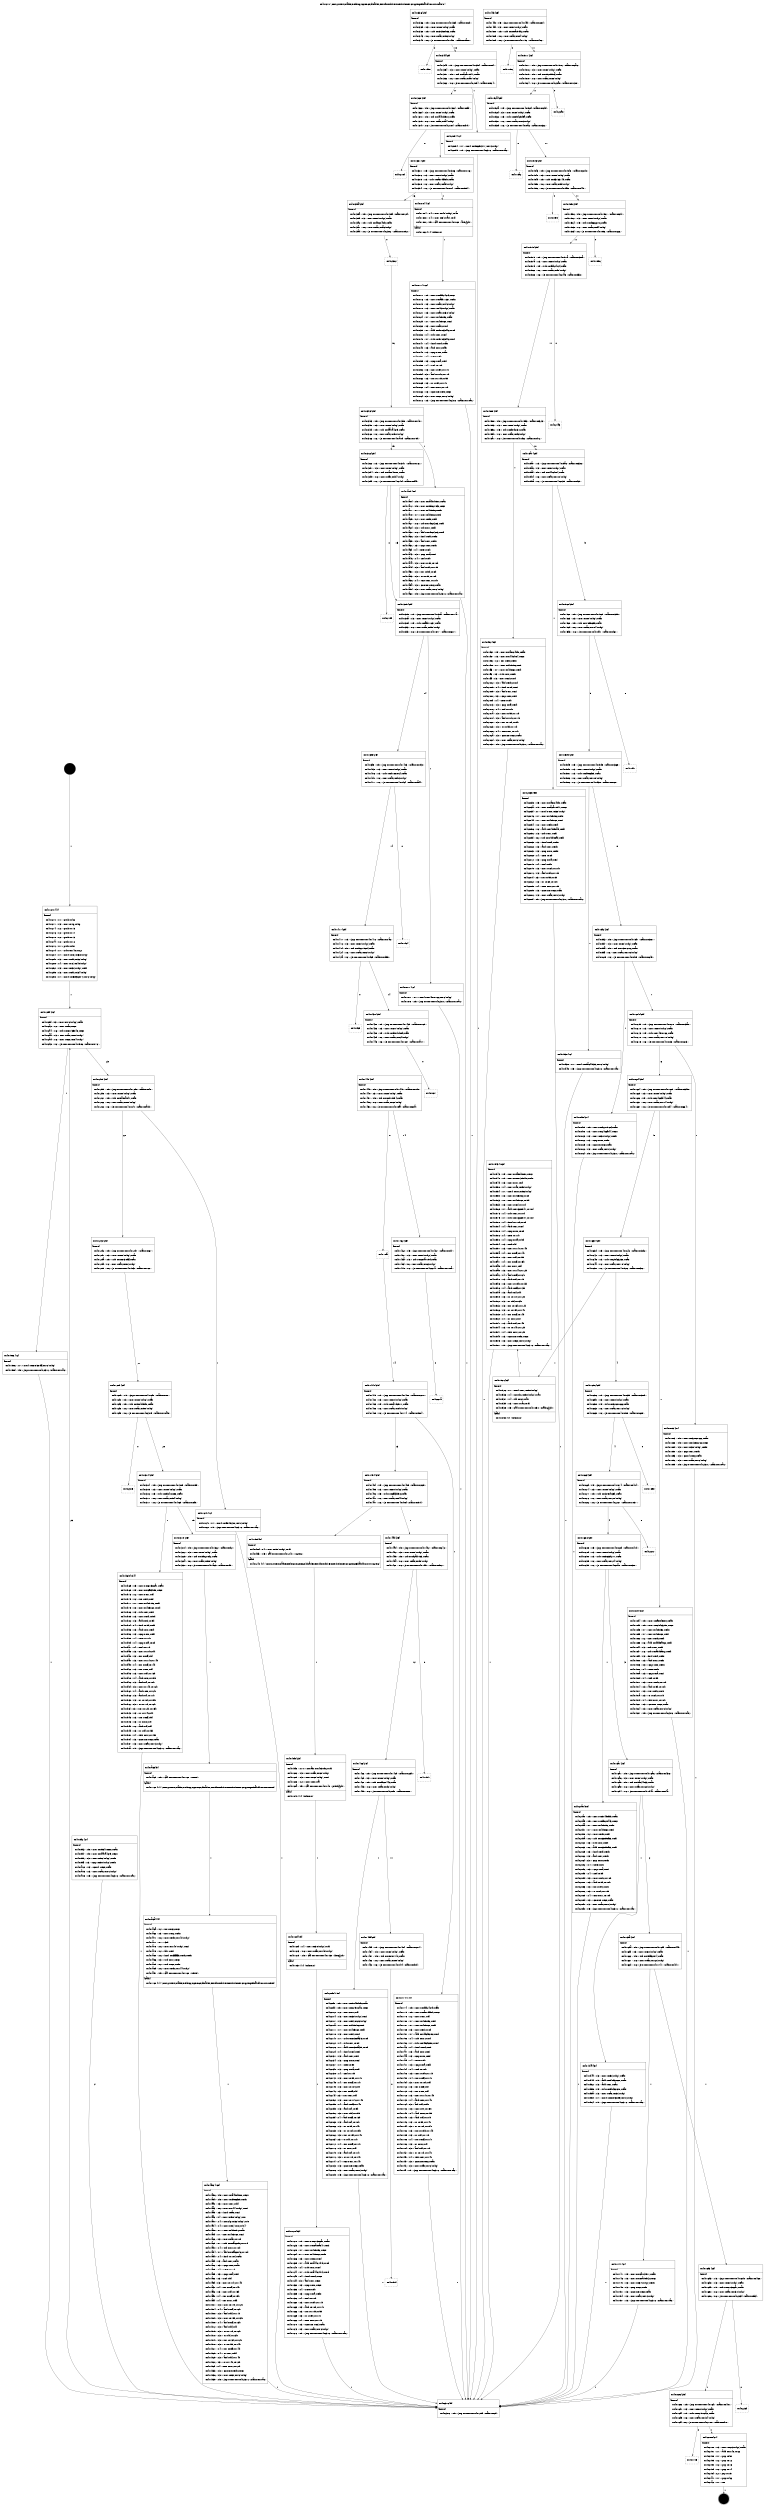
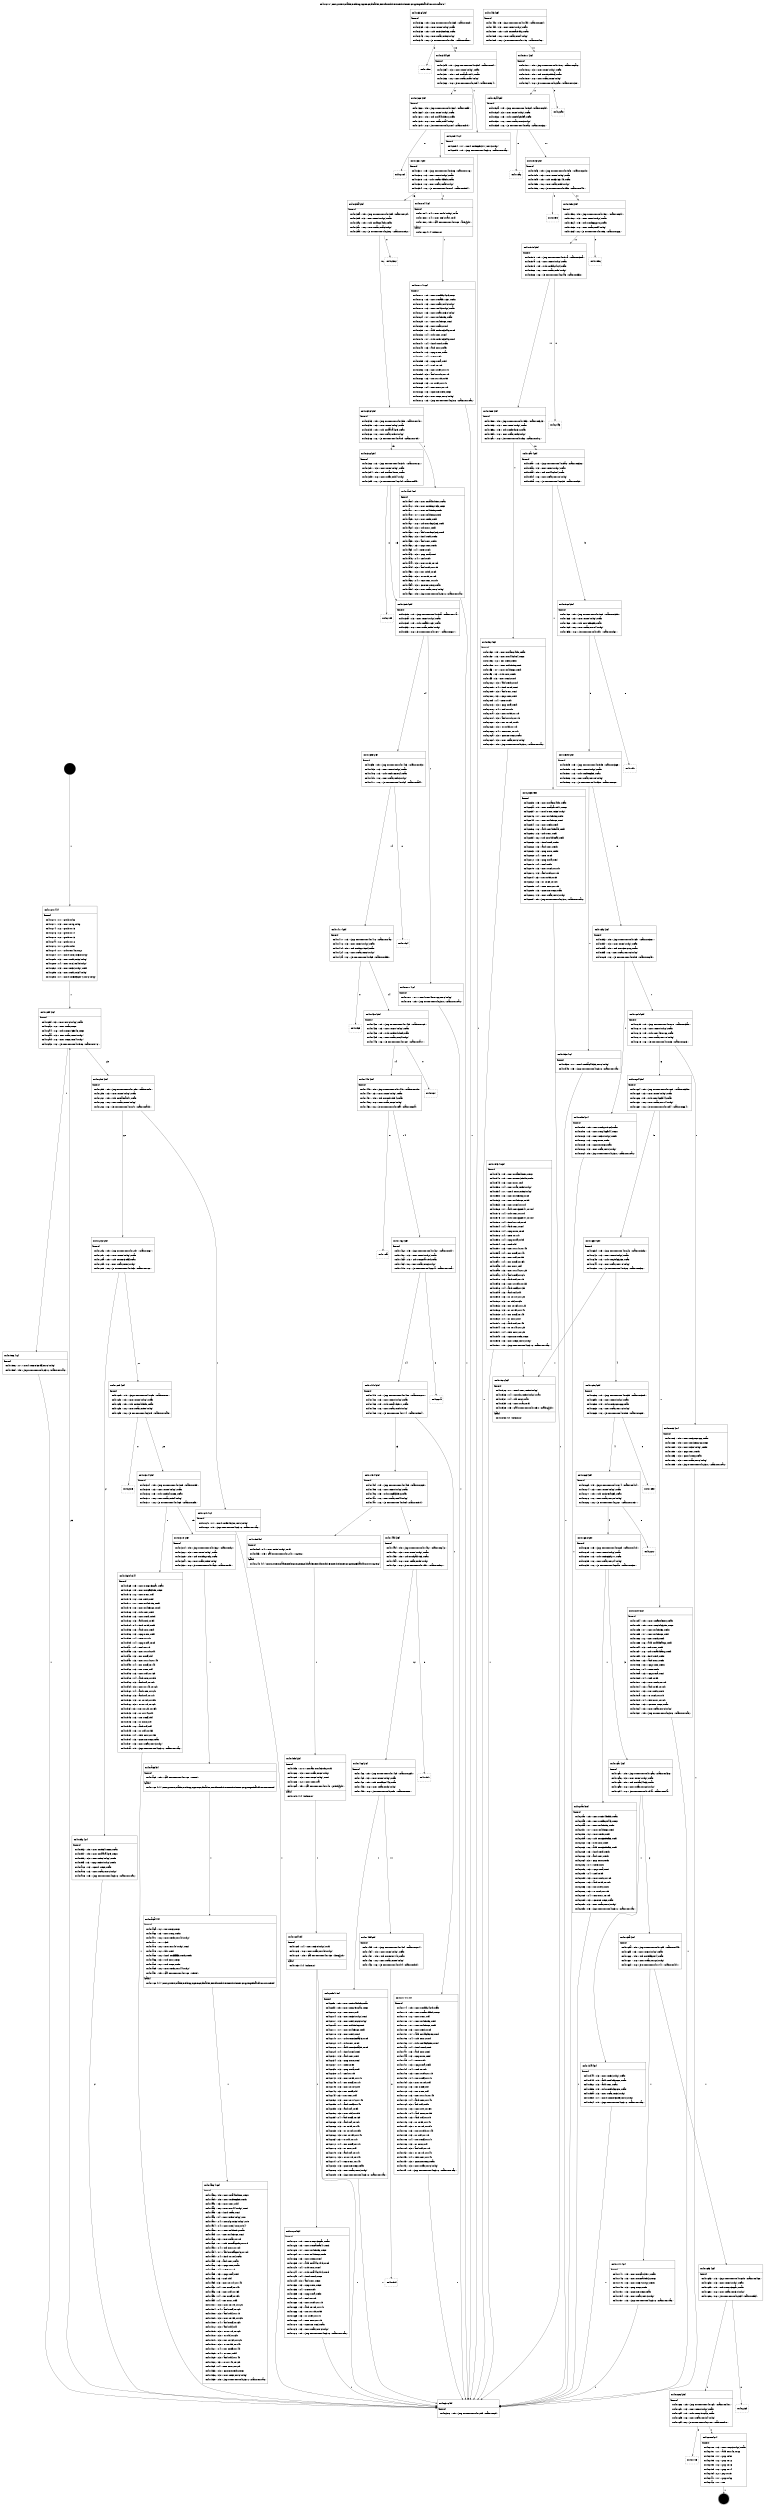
(507, 69) -> none
(391, 335) -> (383, 321)
none -> (393, 1060)
(388, 1320) -> (409, 1326)
(518, 1364) -> (523, 1362)
none -> (105, 1553)
(350, 2401) -> (355, 2205)
